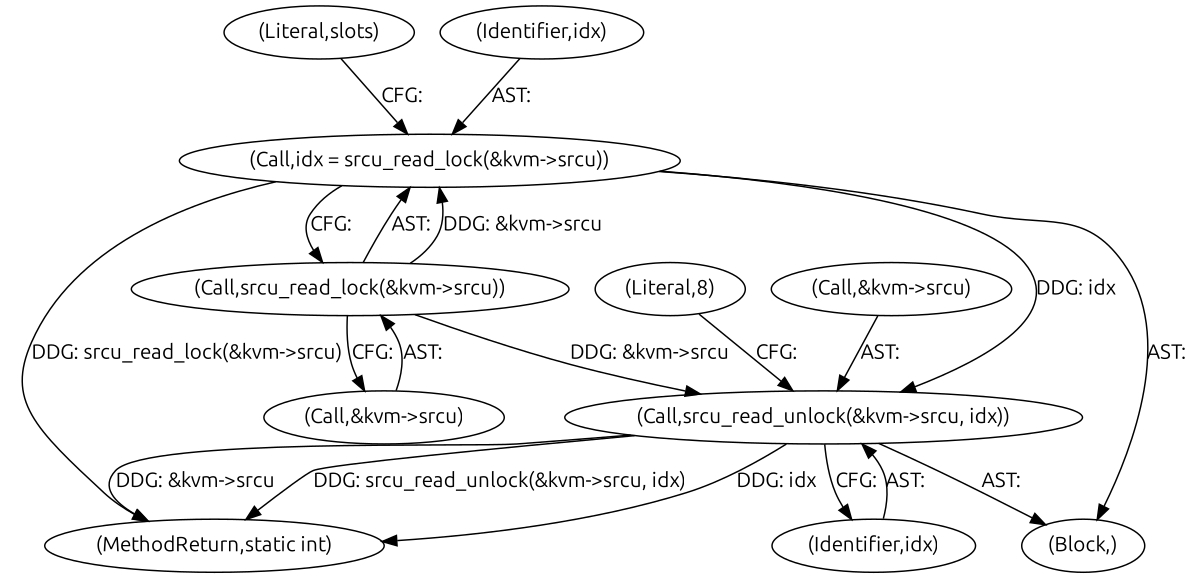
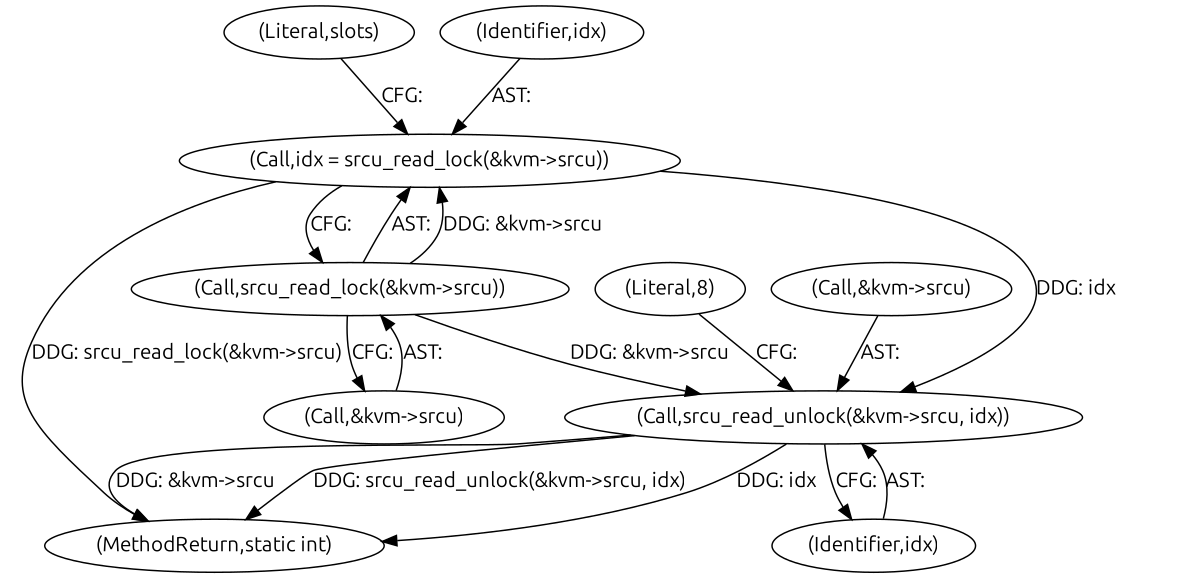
(1083, 546) -> none
